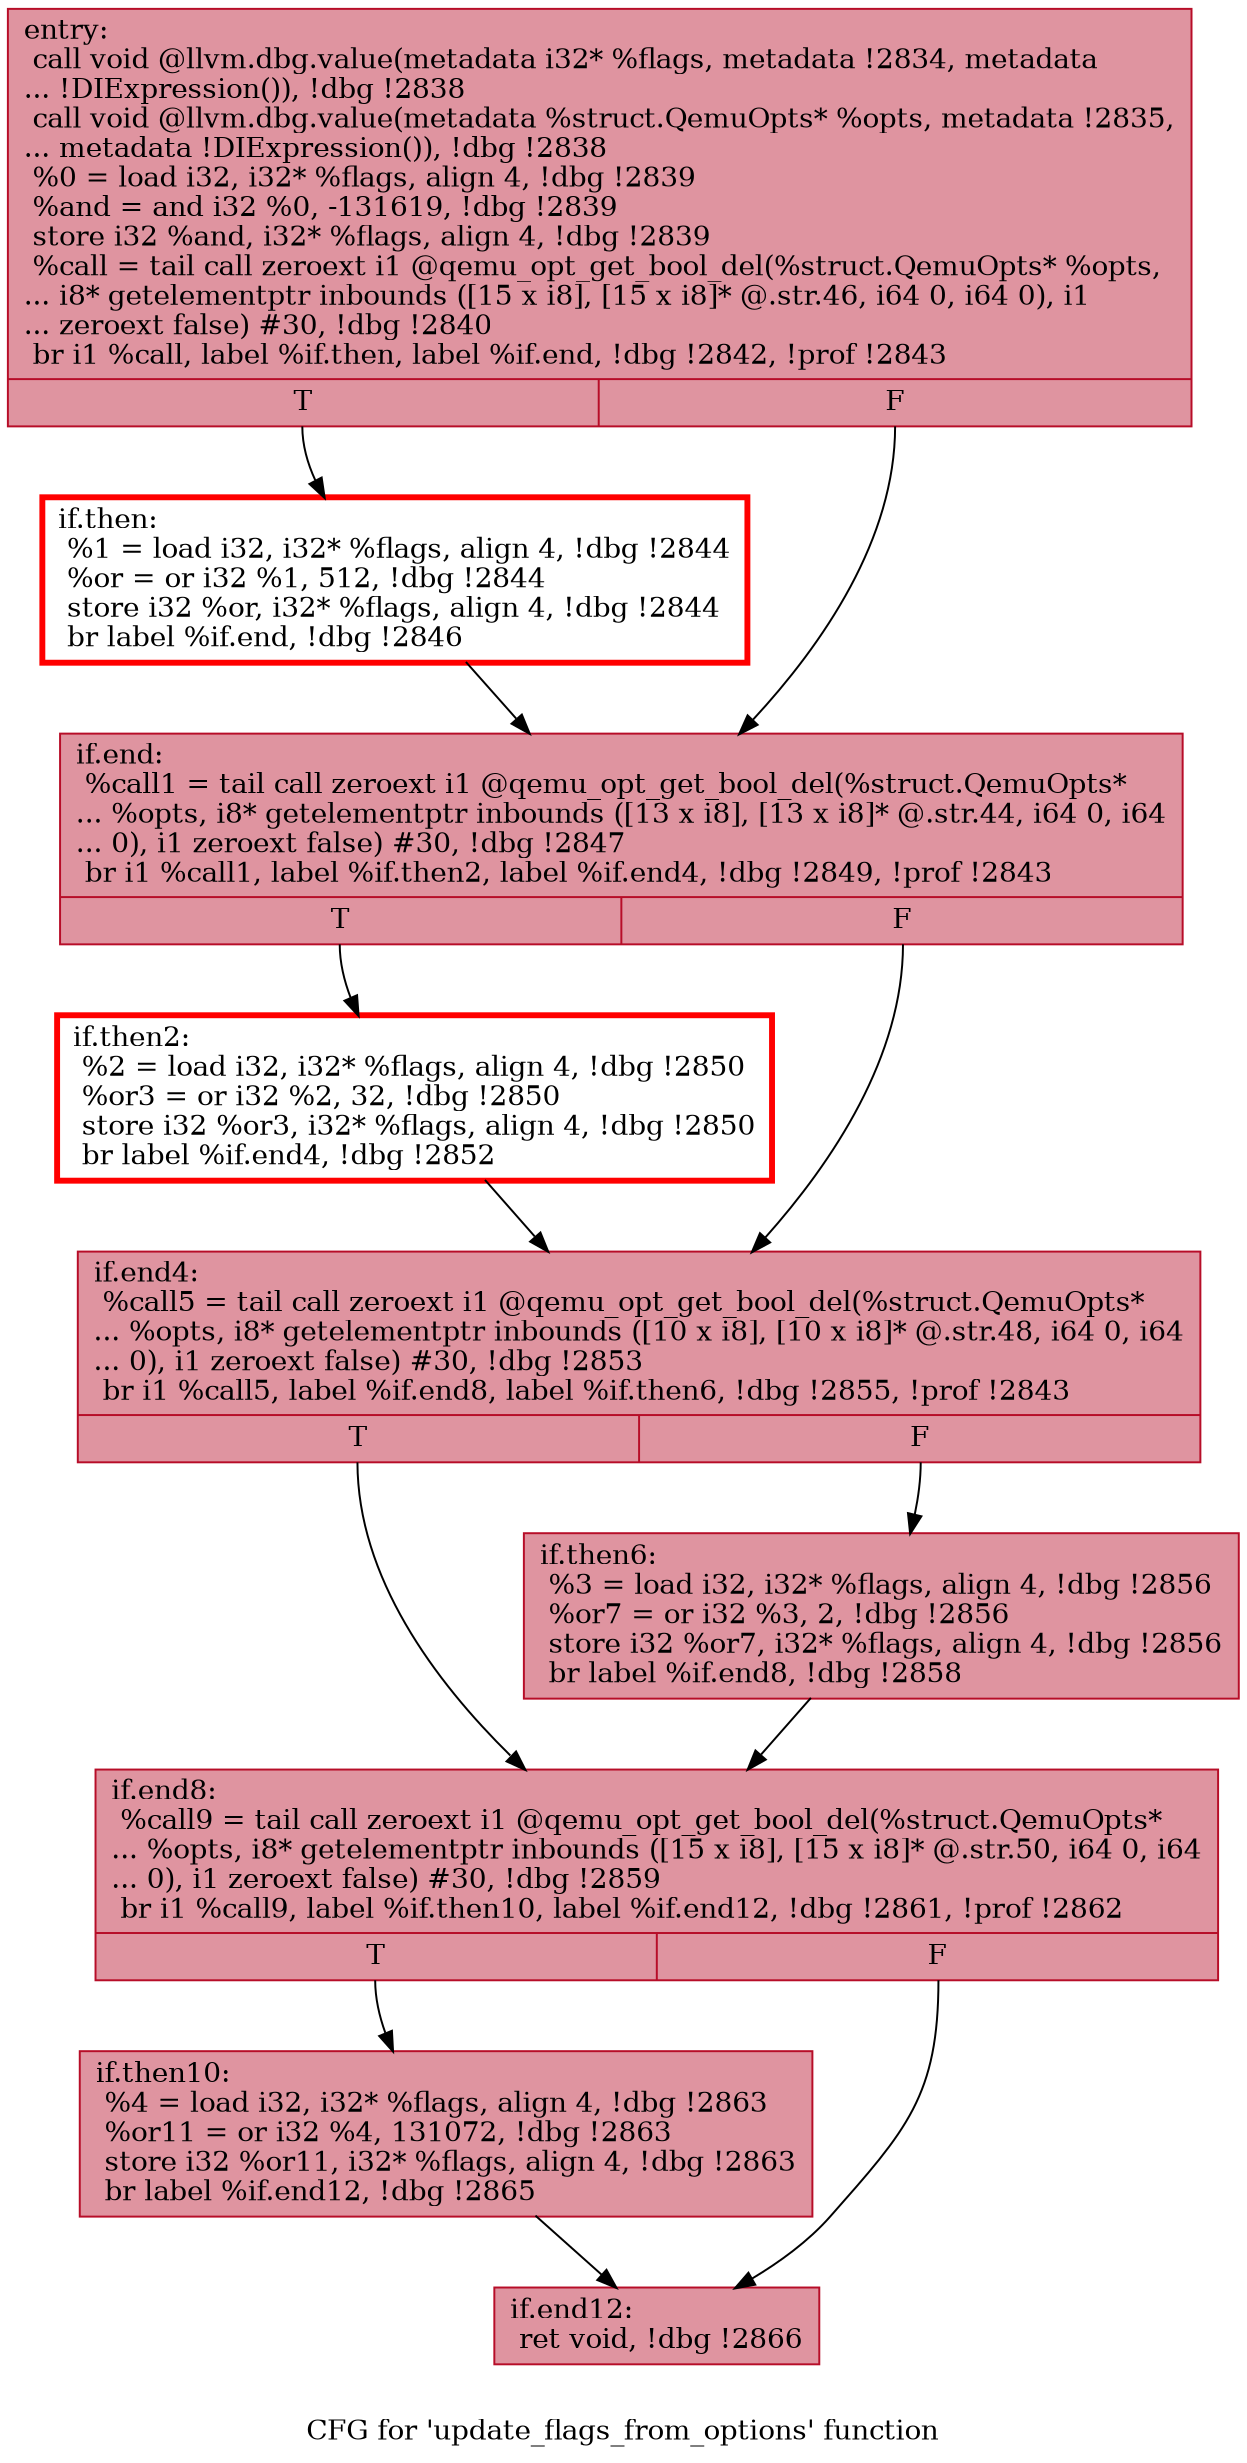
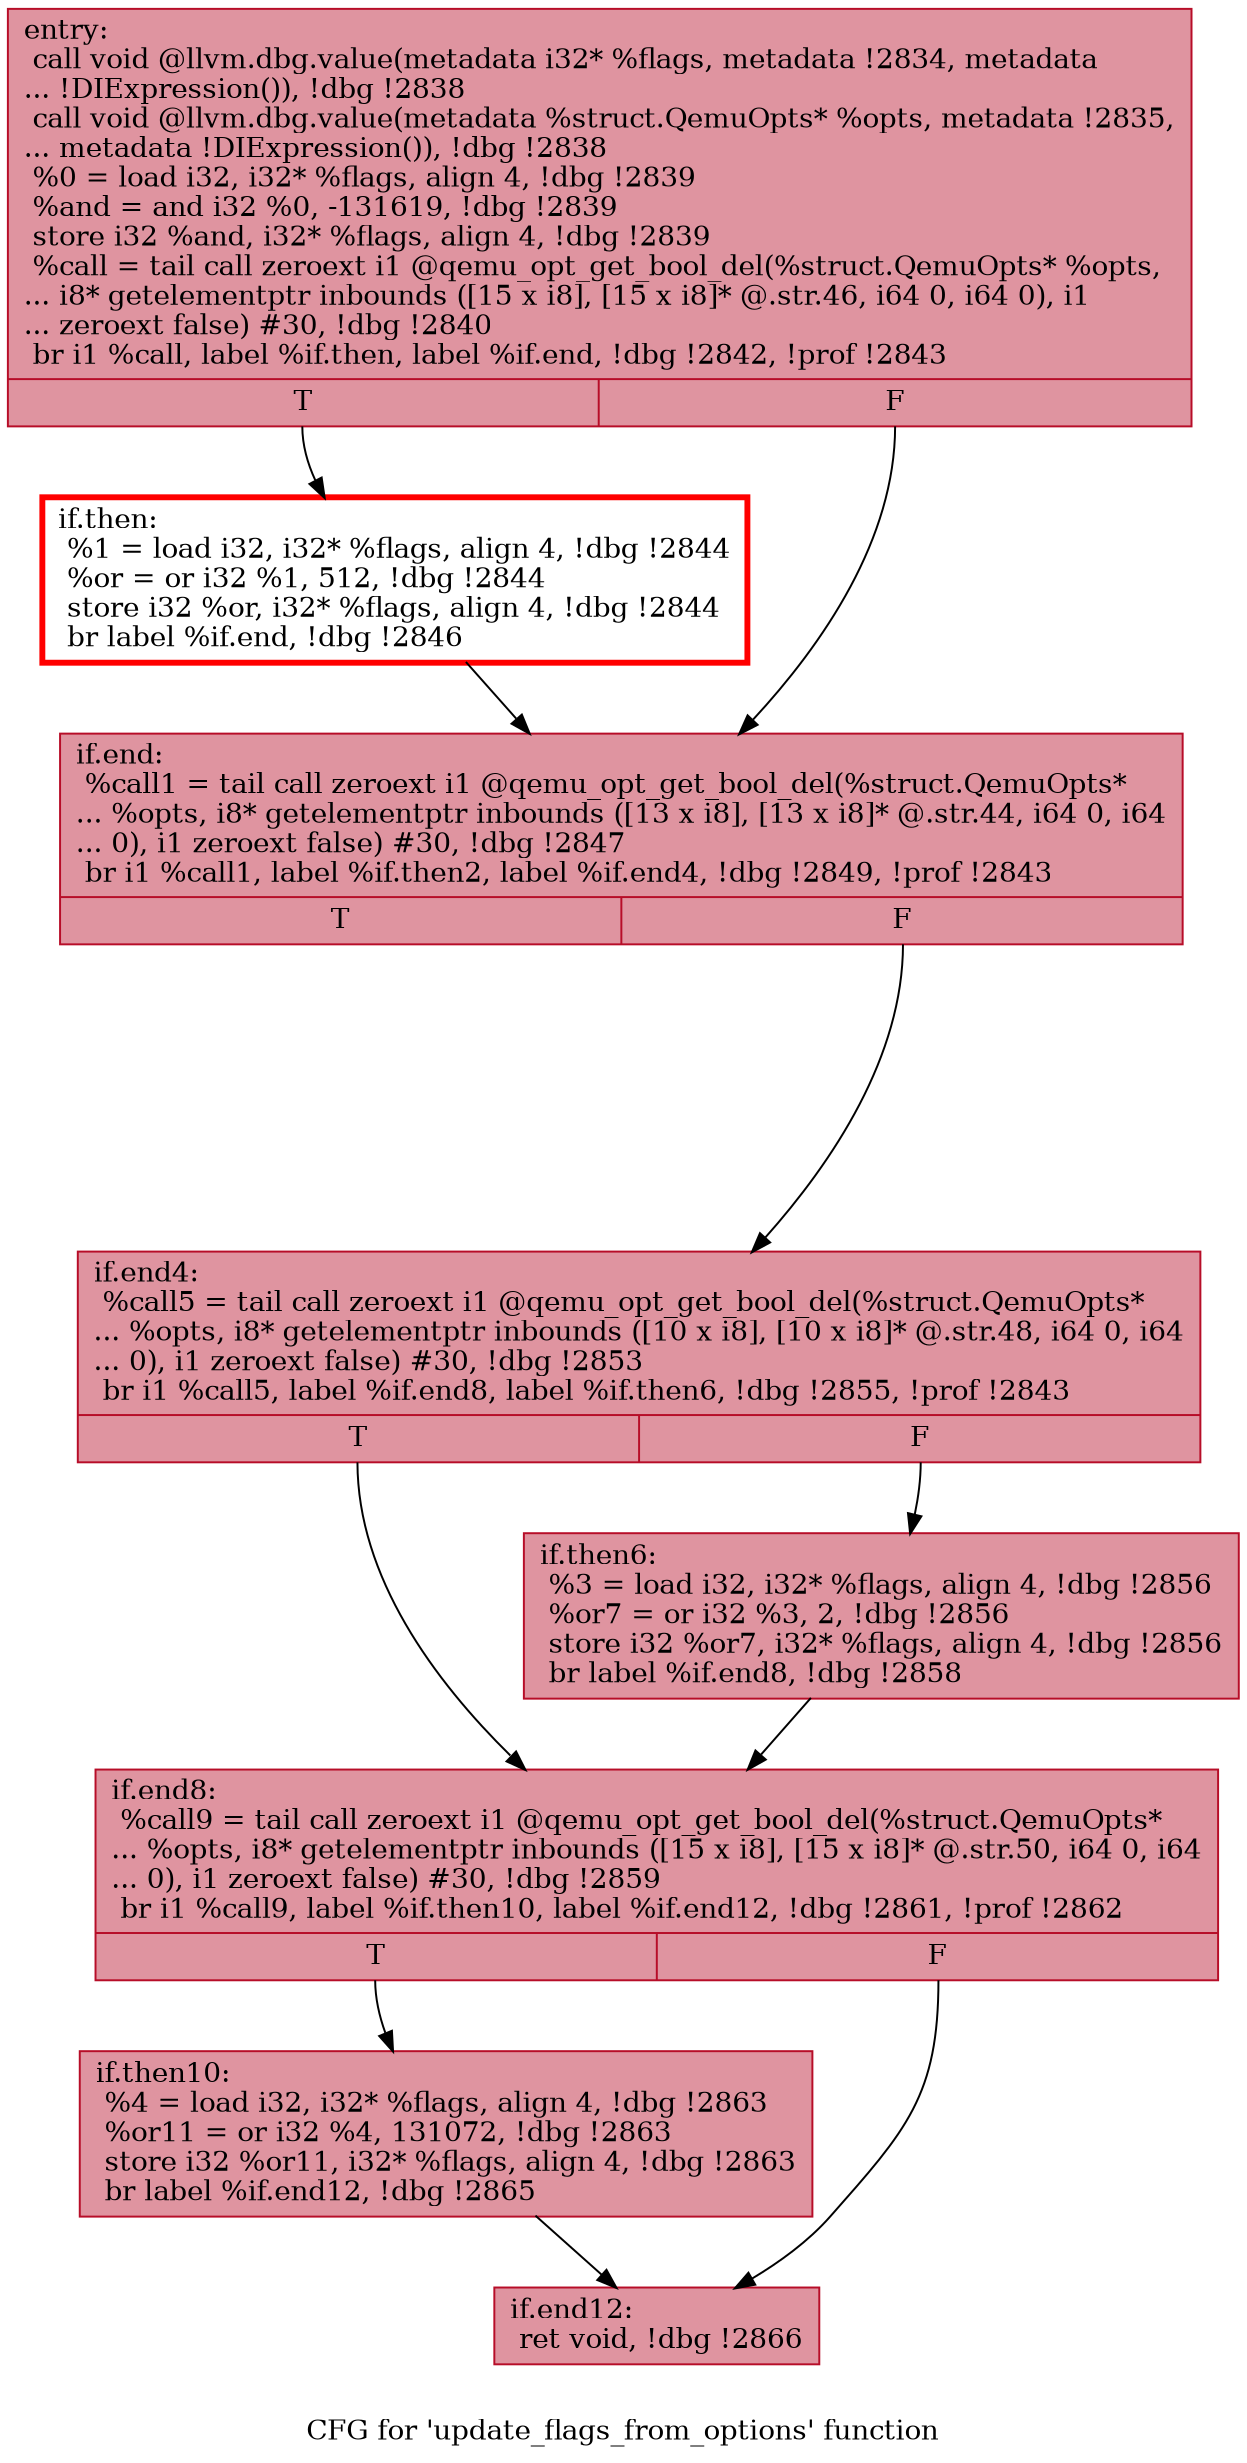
(415, 1098) -> none
